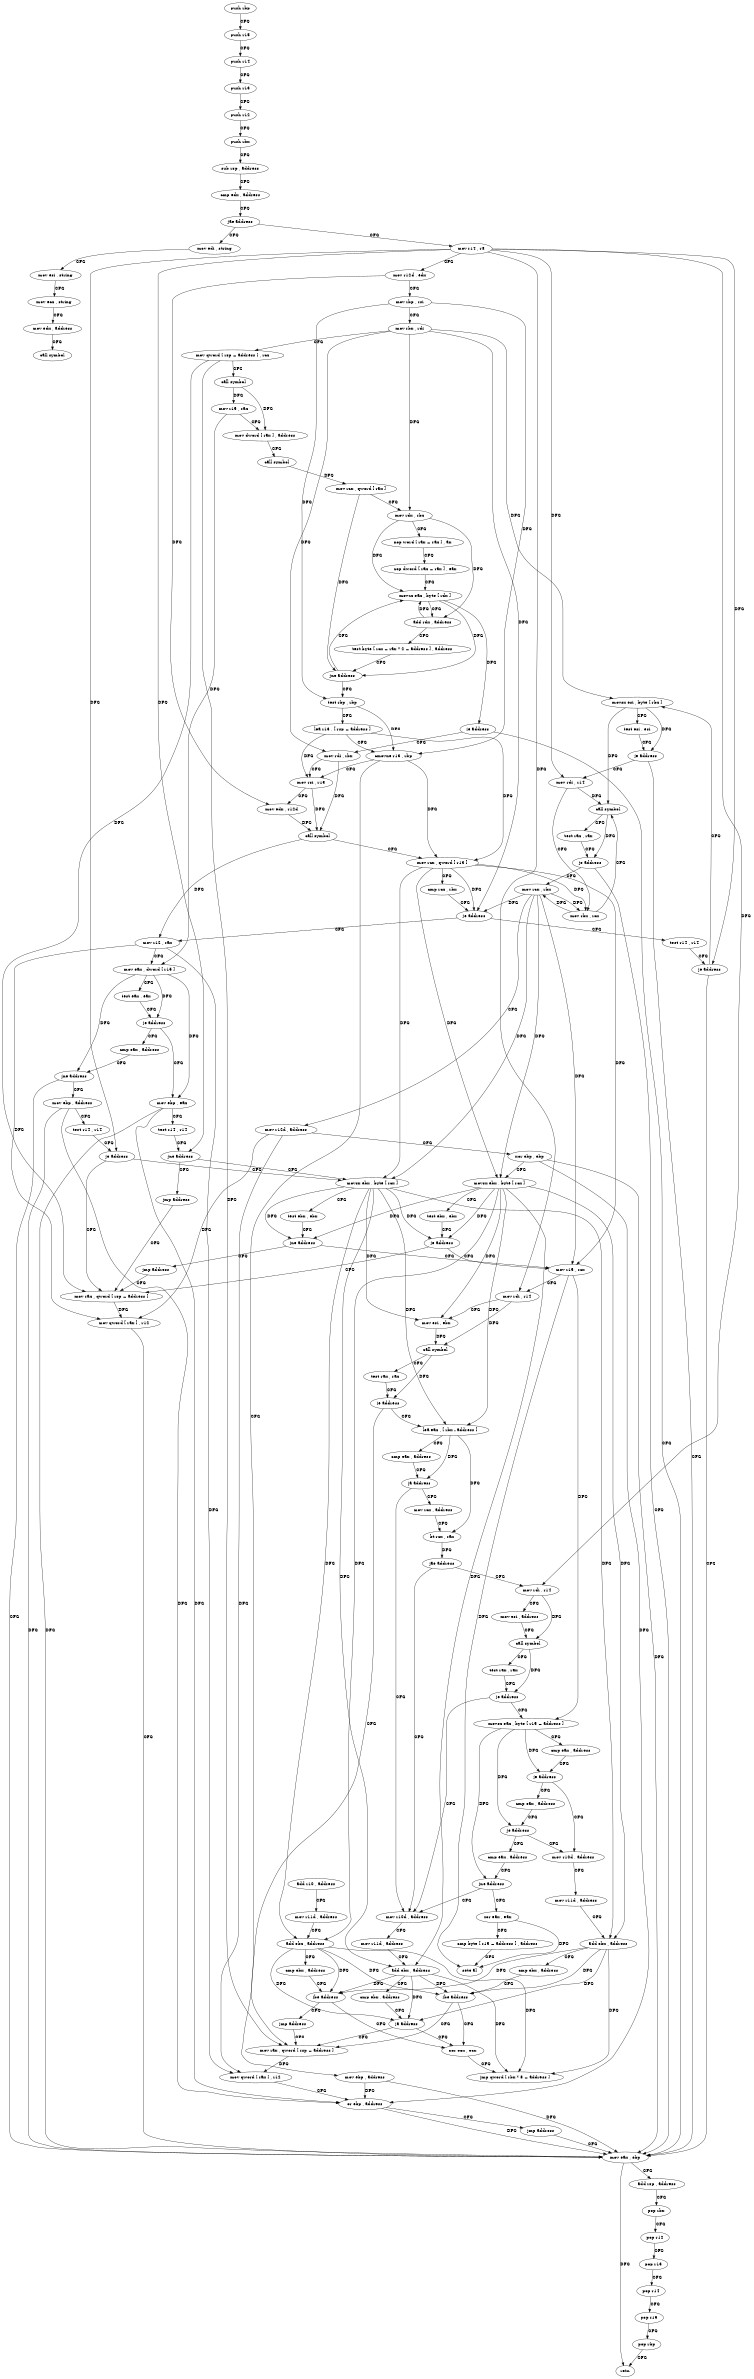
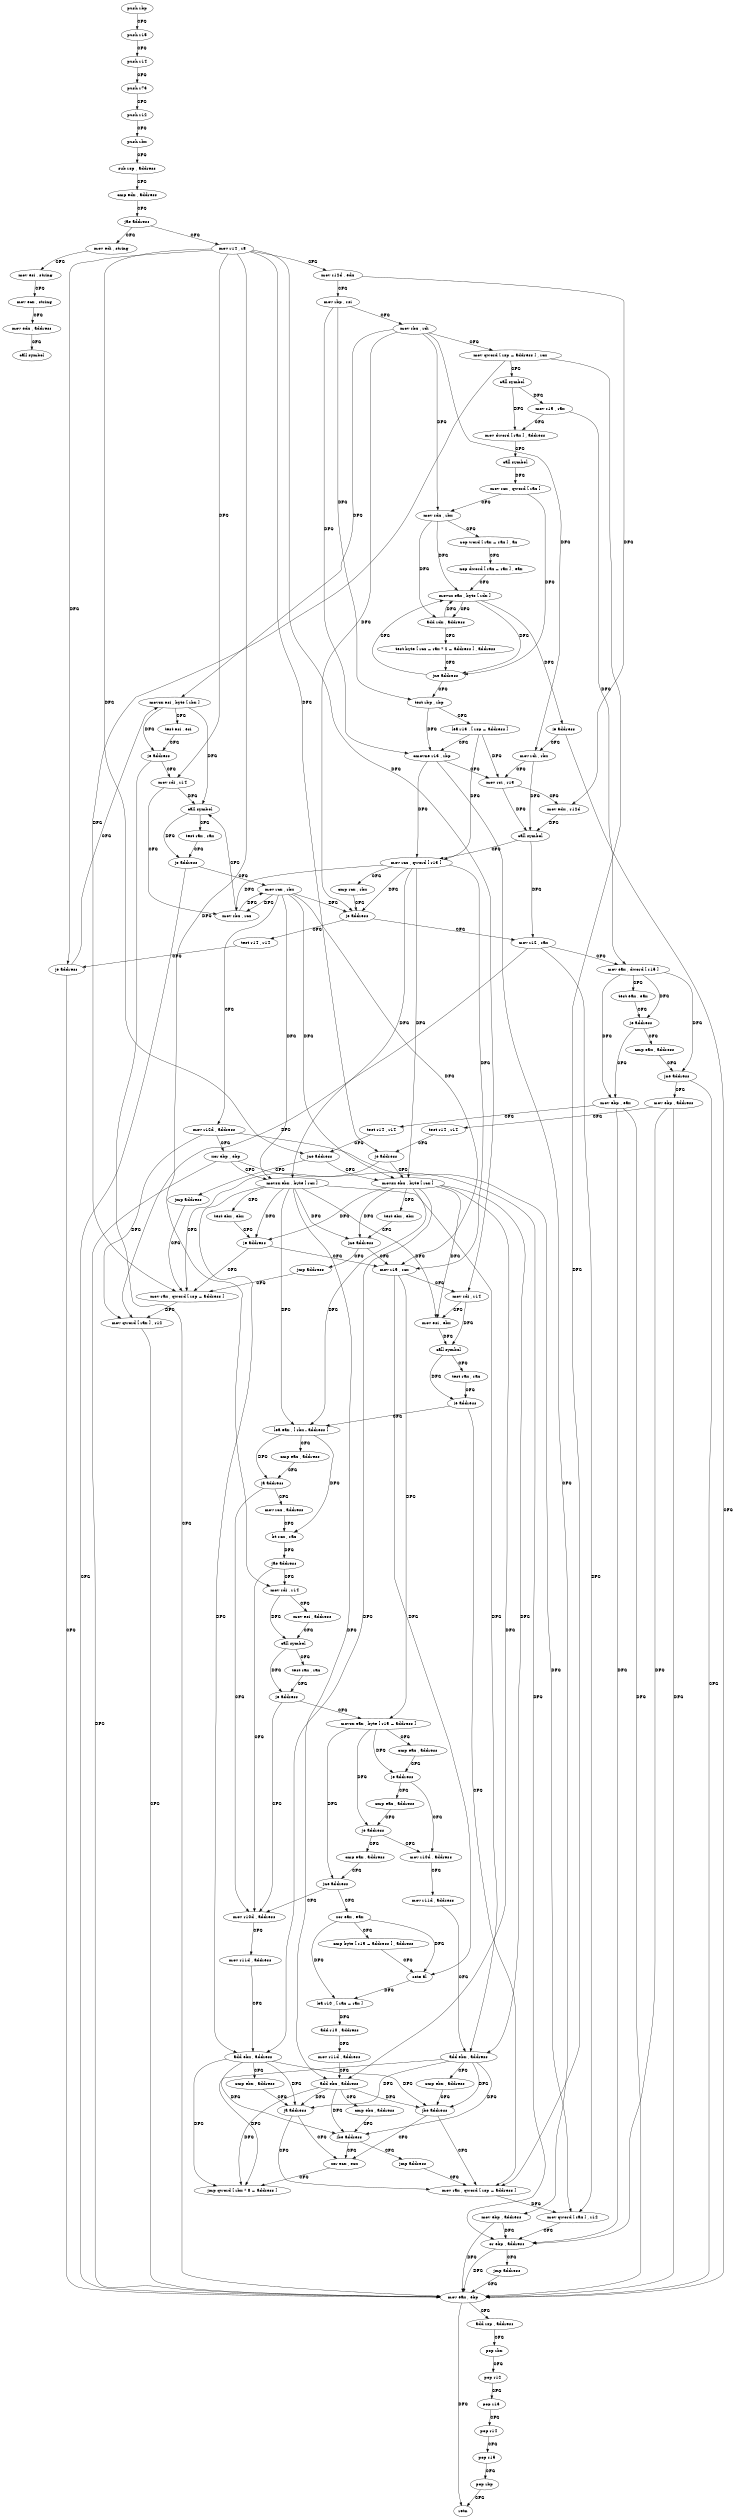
(240, 88) -> (137, 88)
none -> (340, 2004)
